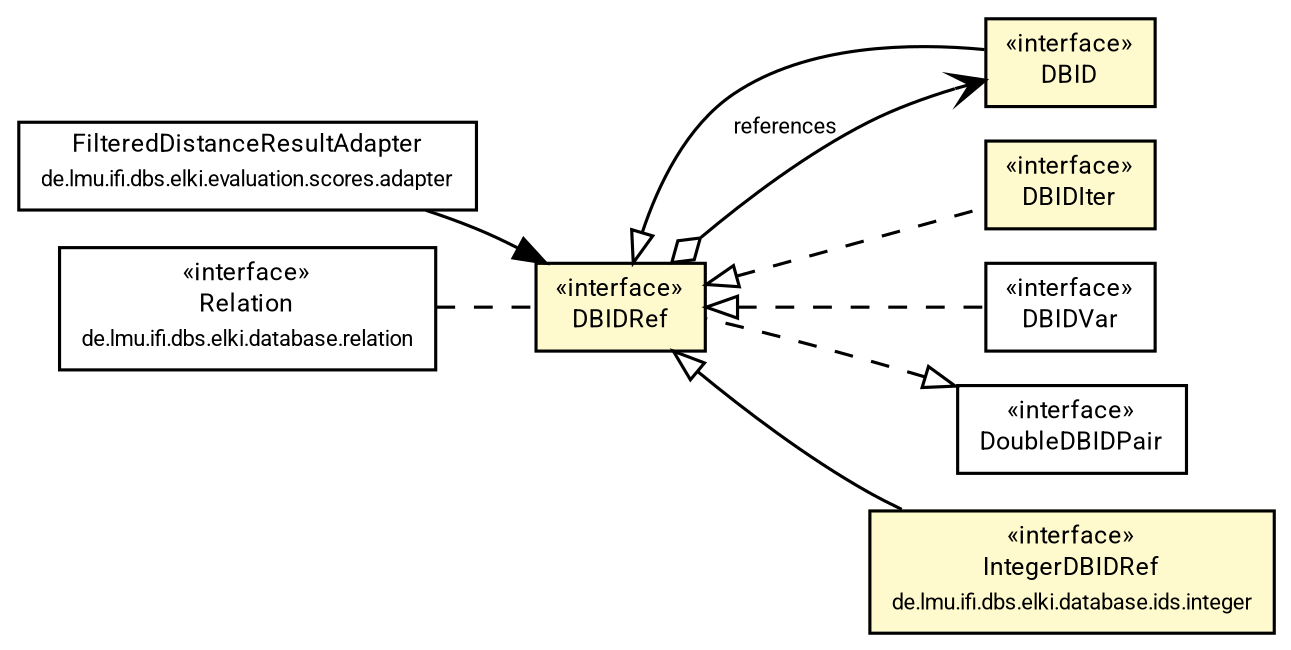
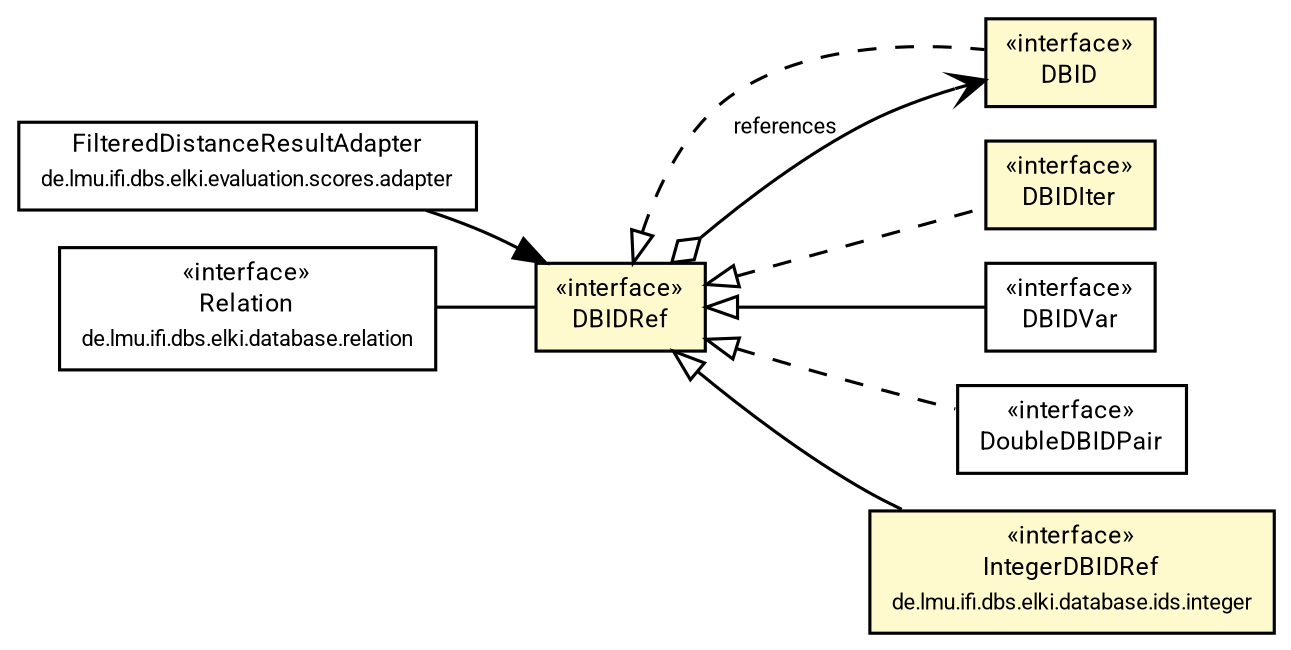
(774, 73) -> (774, 73)
(486, 307) -> (486, 307)
(862, 307) -> (862, 307)
(816, 346) -> (846, 380)
